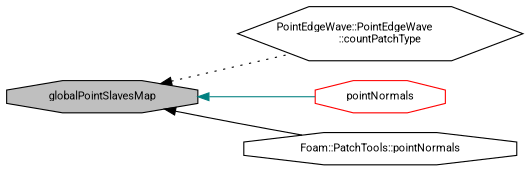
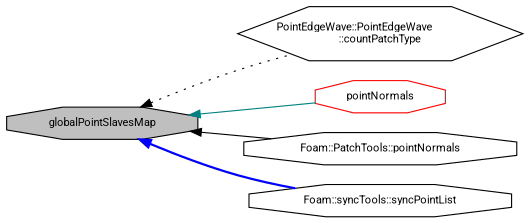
none -> (380, 201)
